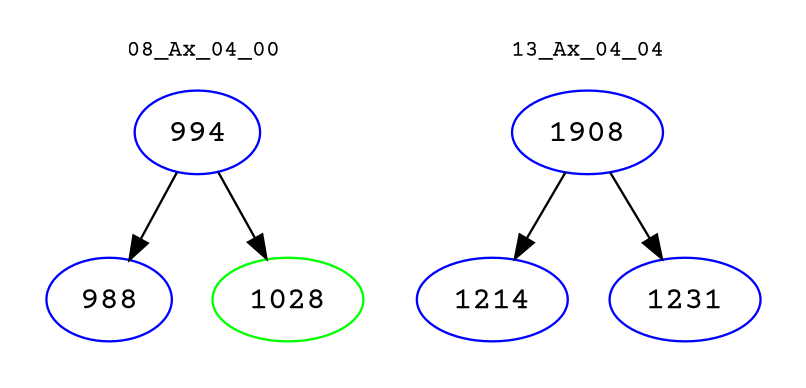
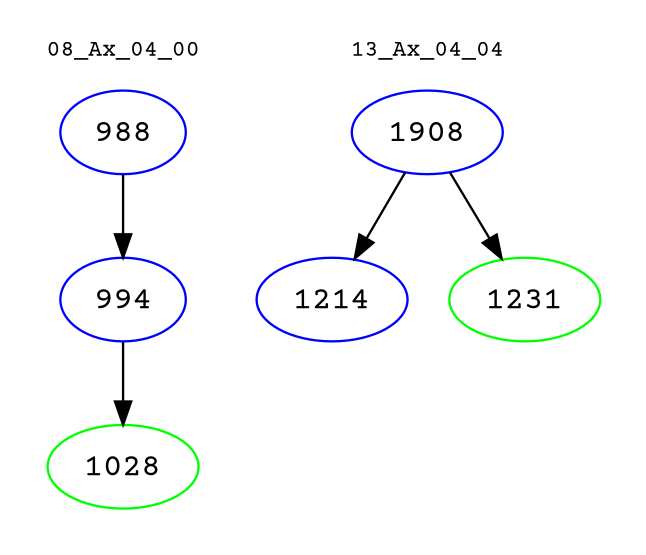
(159, 206) -> (123, 205)
(685, 300) -> (525, 300)
